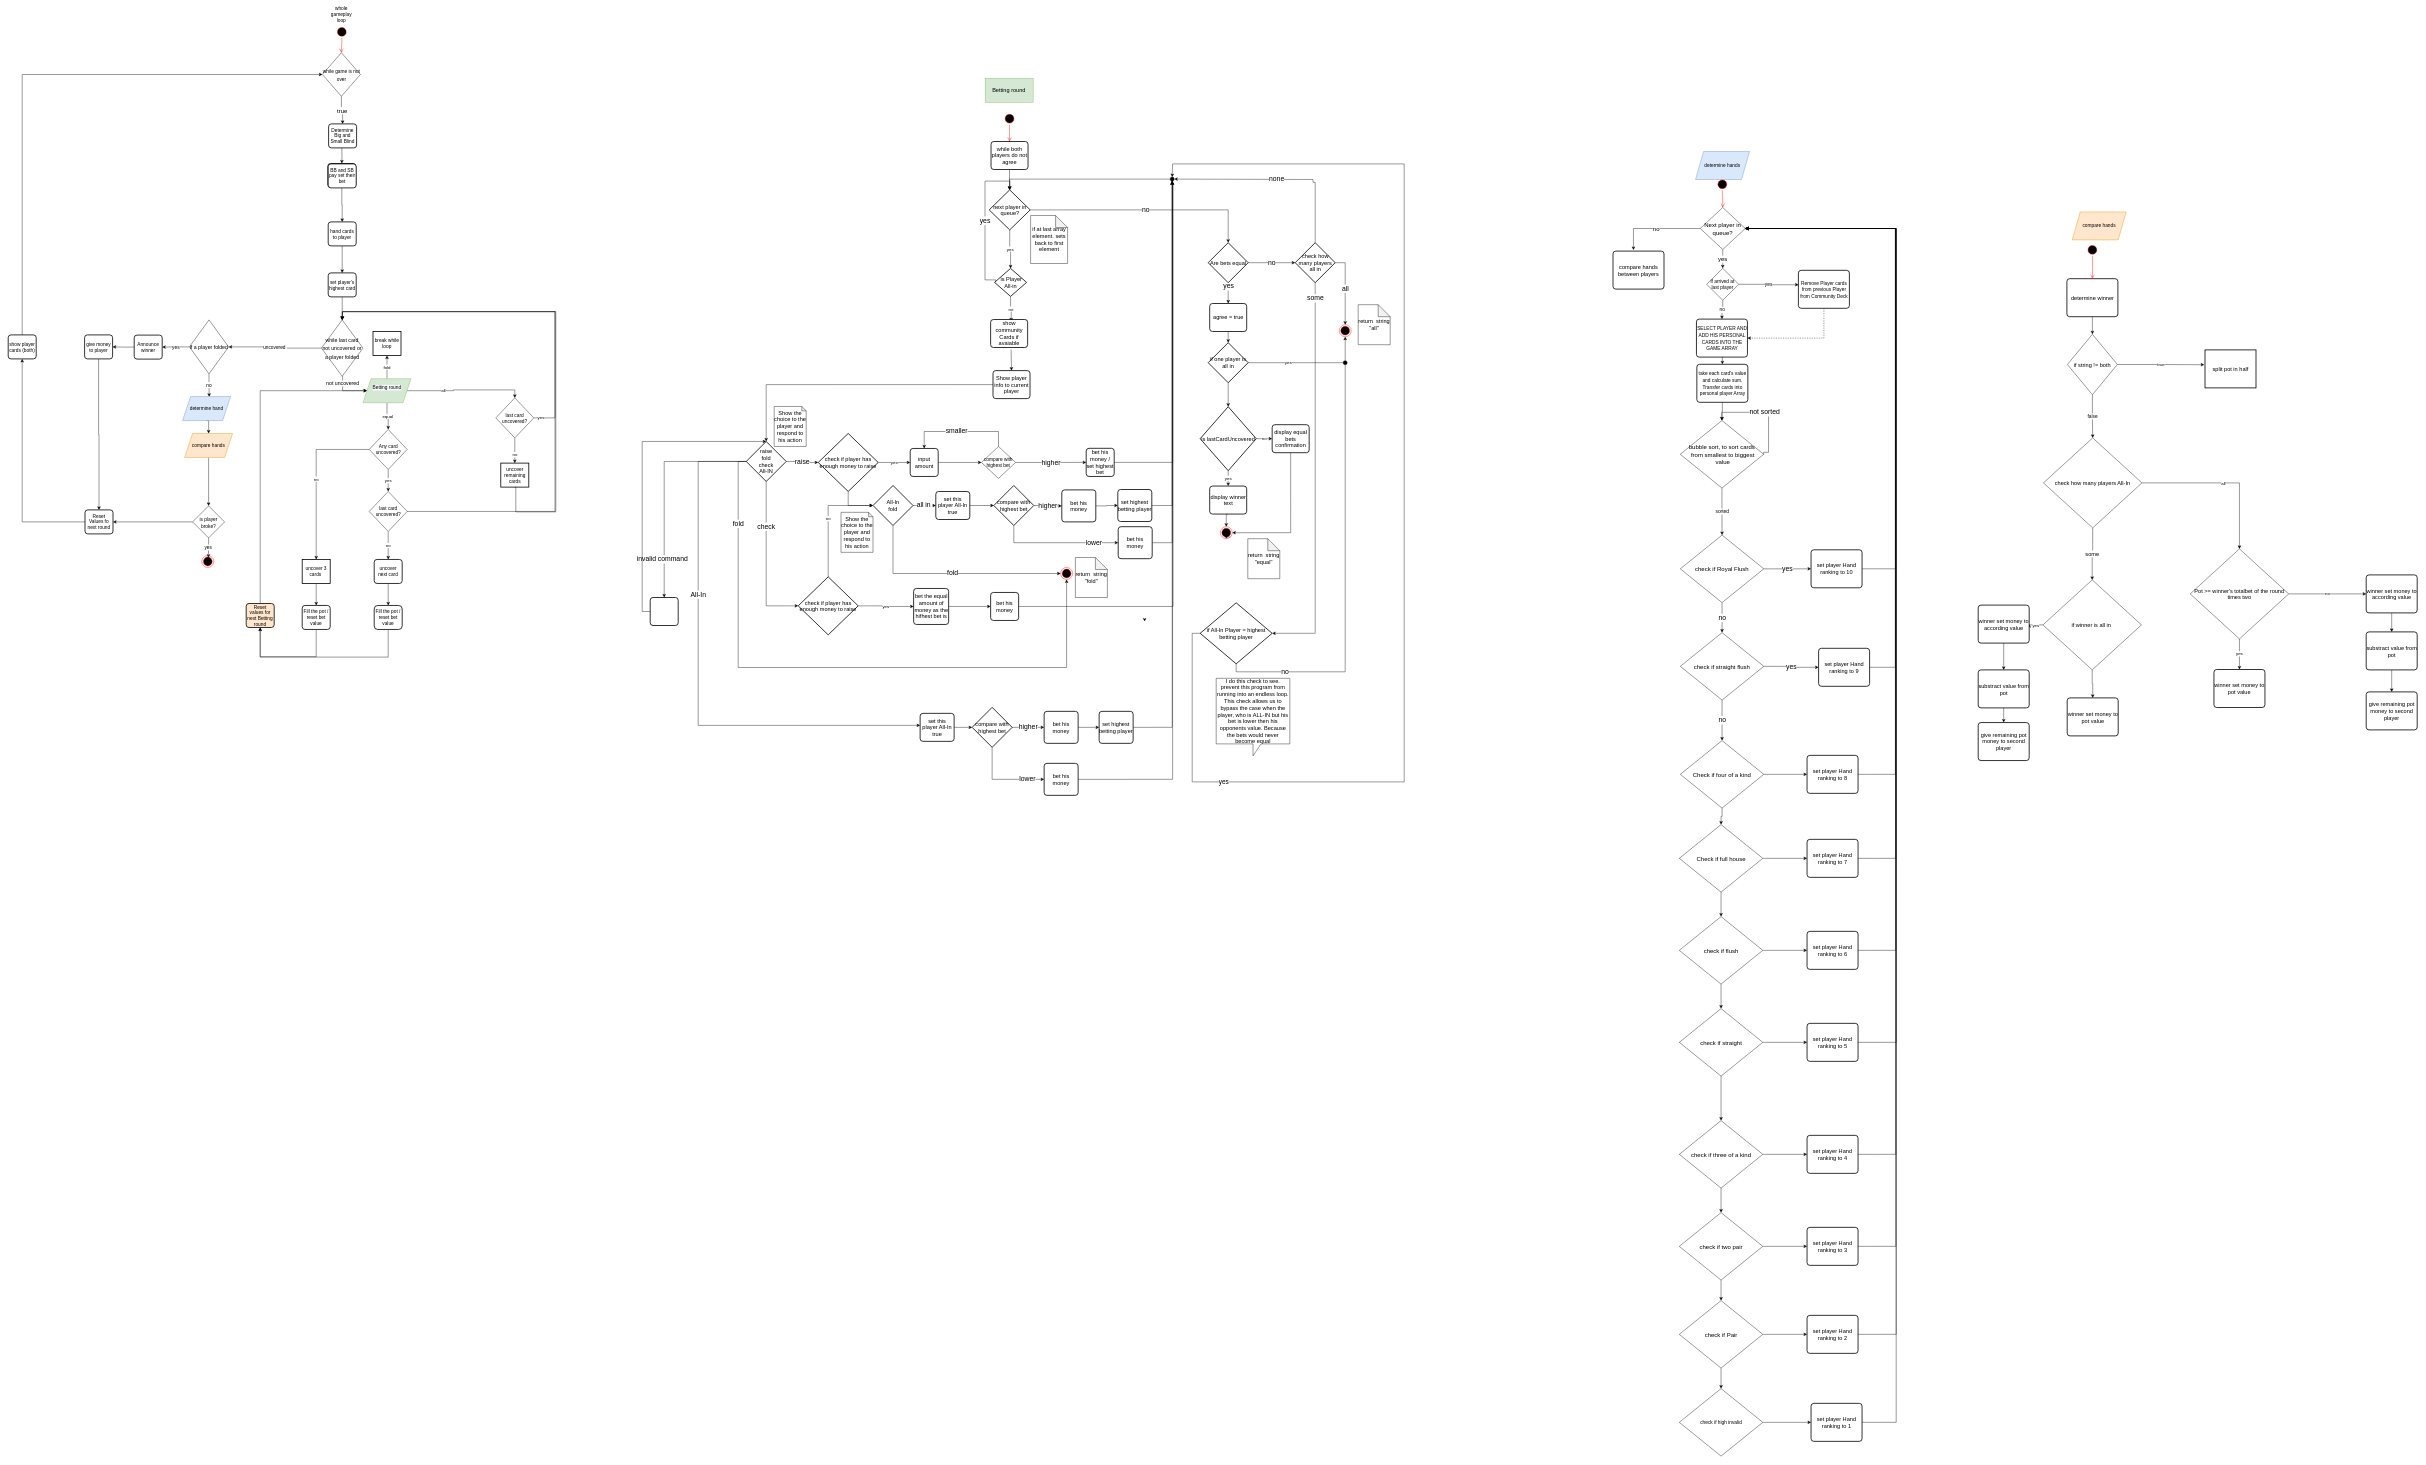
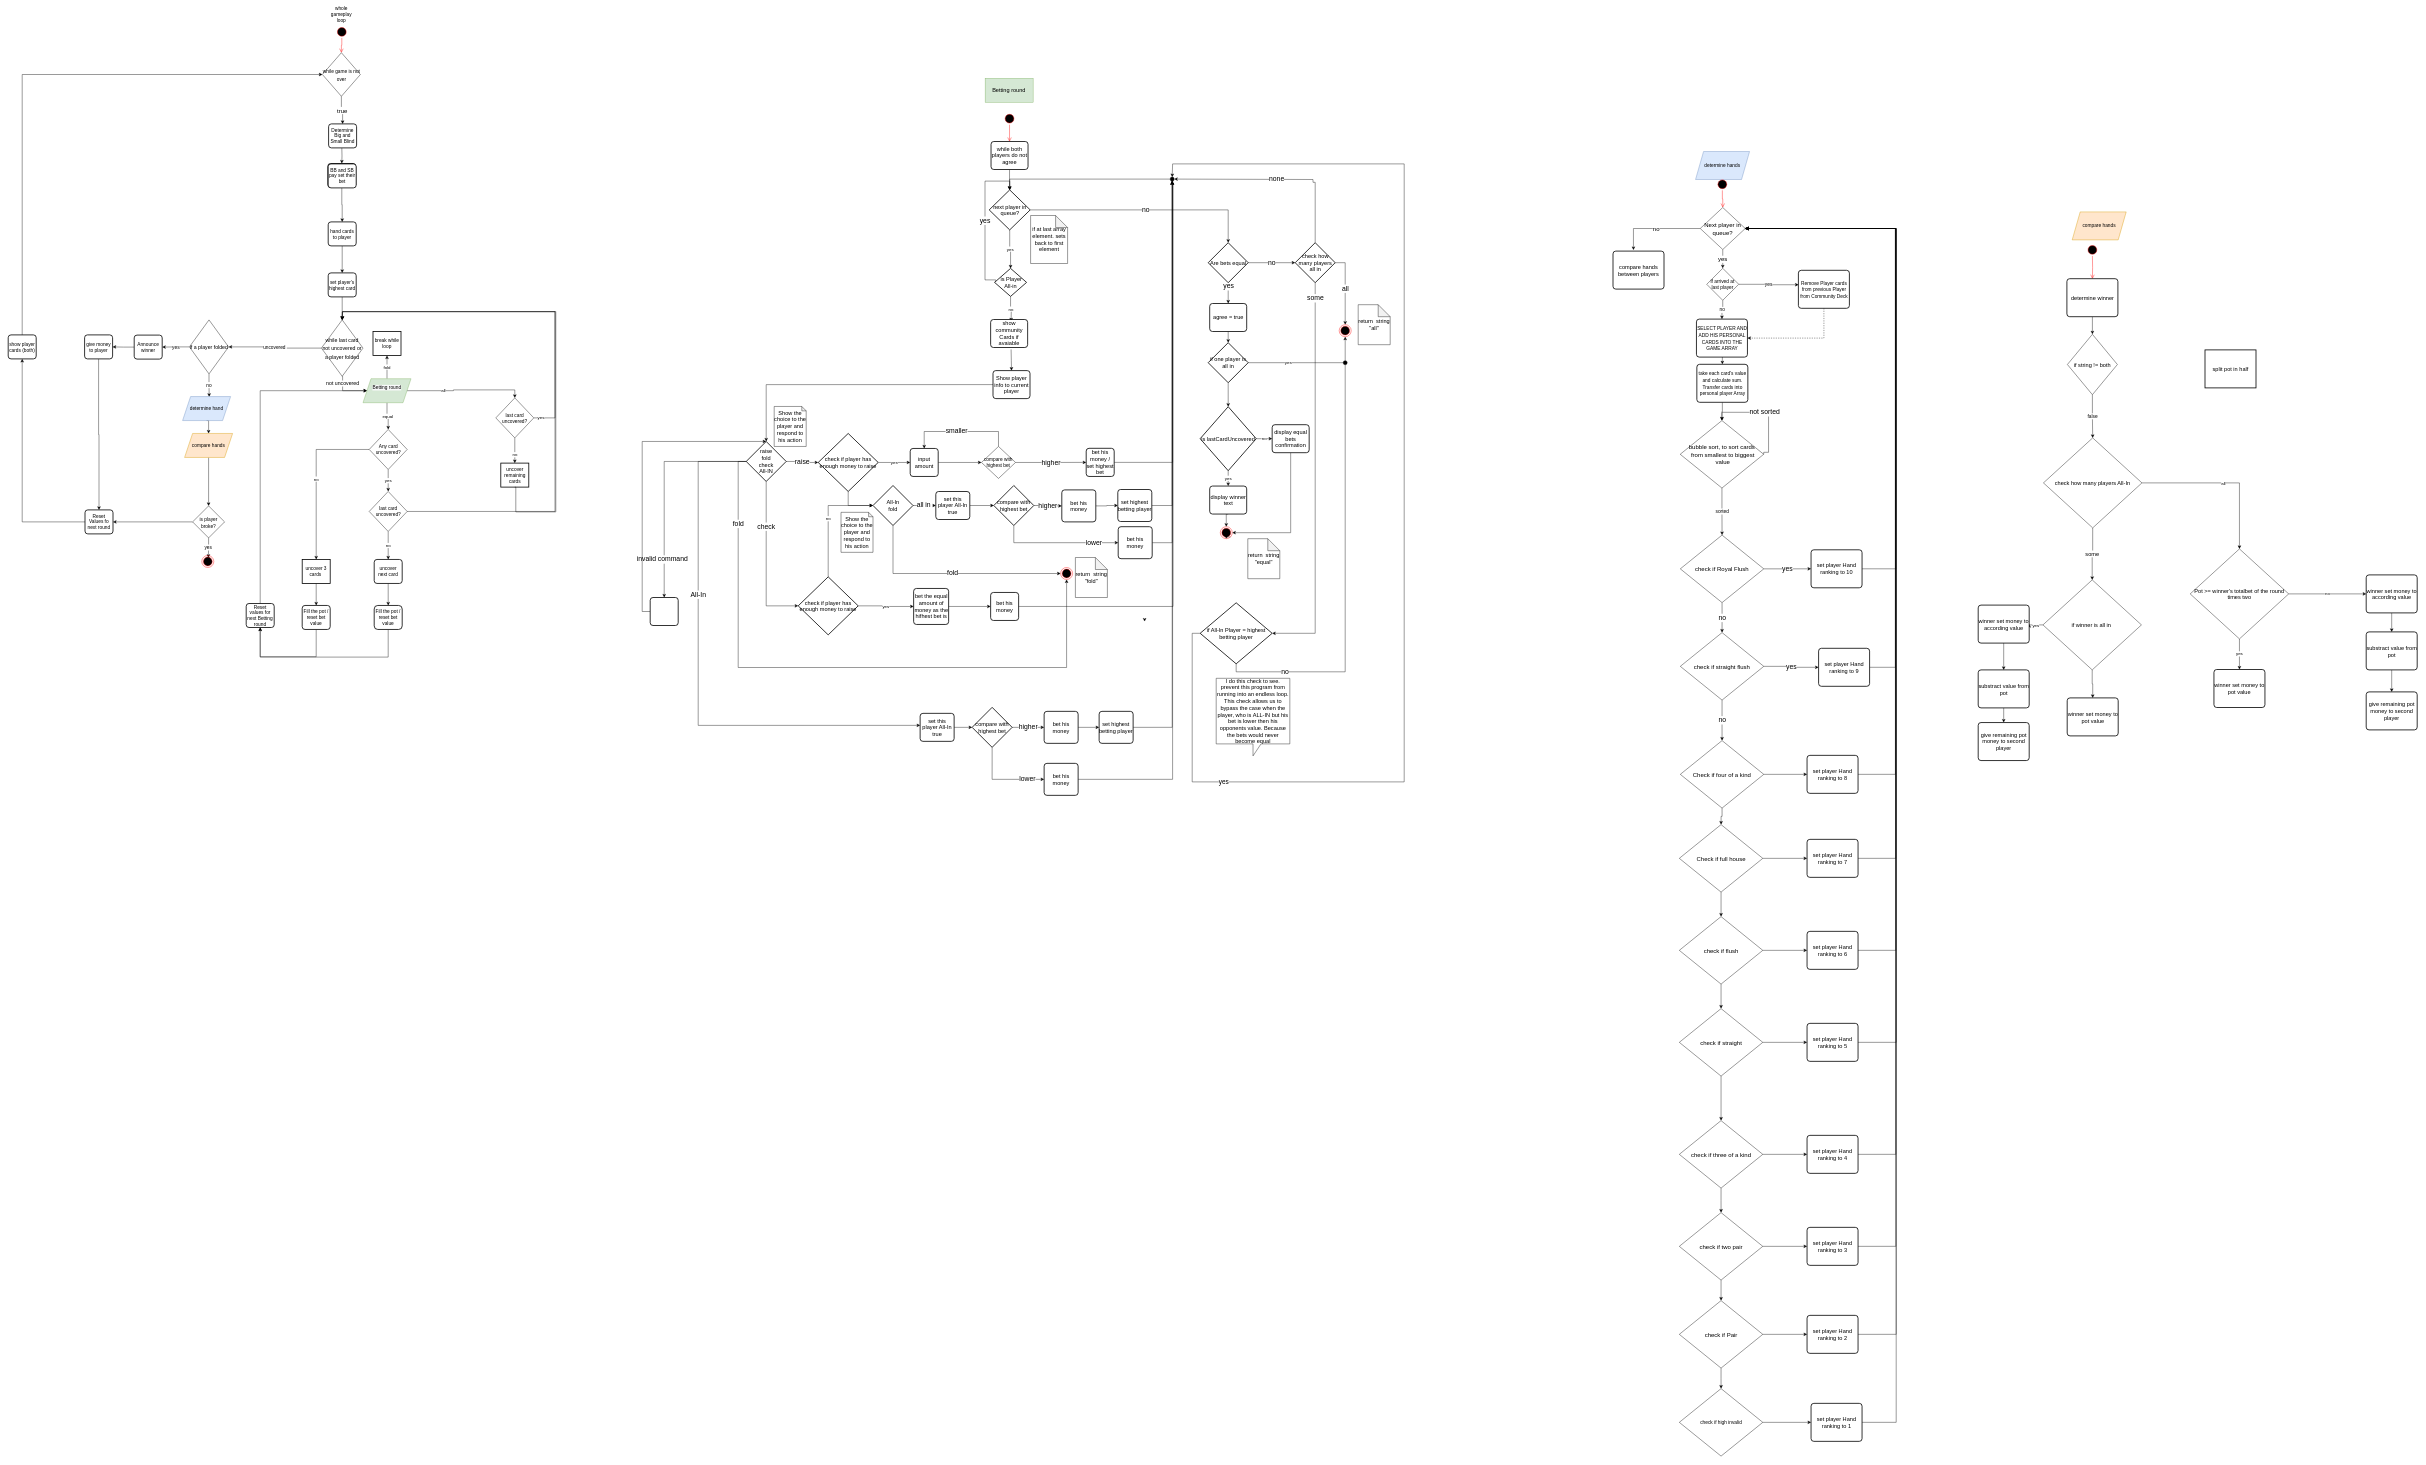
(2157, 364) -> none
(260, 615) -> (260, 615)
